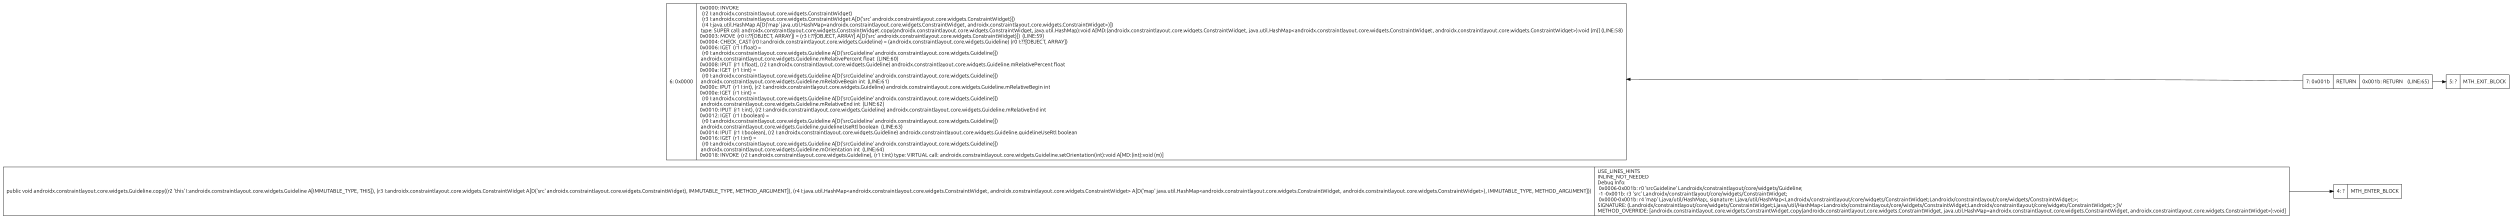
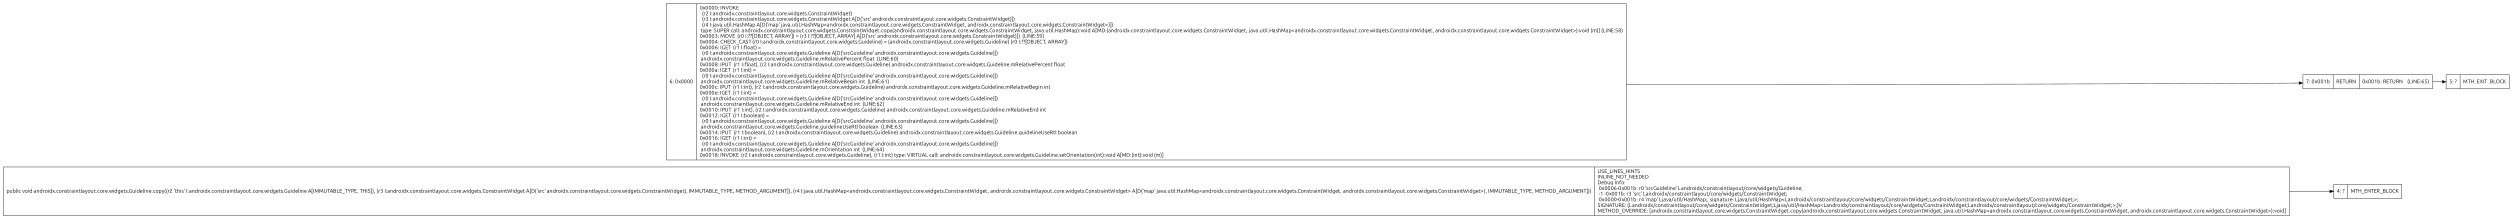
(1967, 79) -> (1963, 84)
